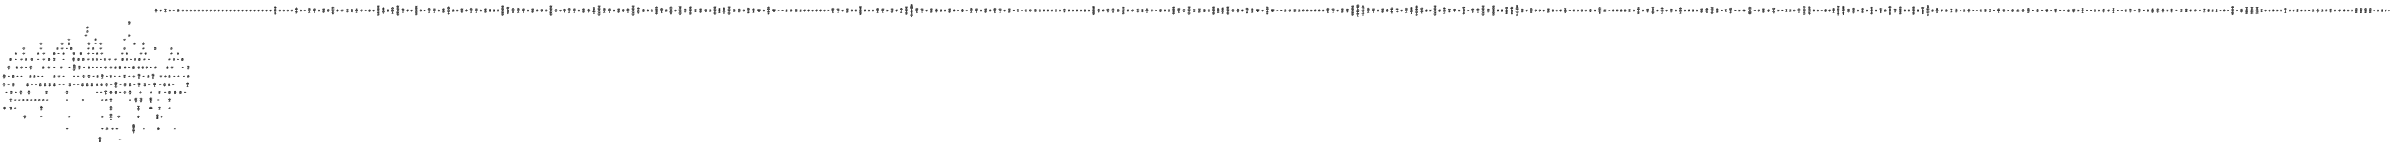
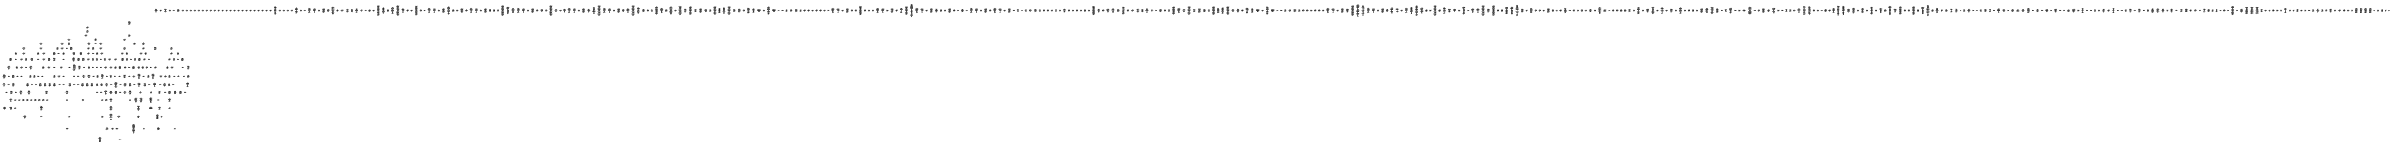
(102, 129) -> none
